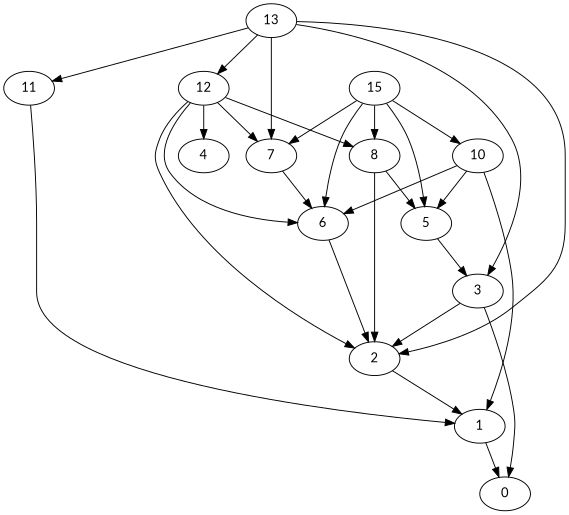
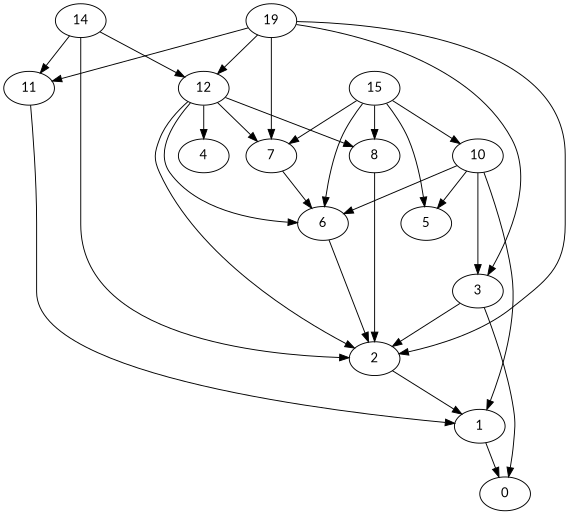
none -> (81, 21)
(271, 21) -> (271, 21)
(396, 184) -> none
(449, 254) -> (478, 219)
